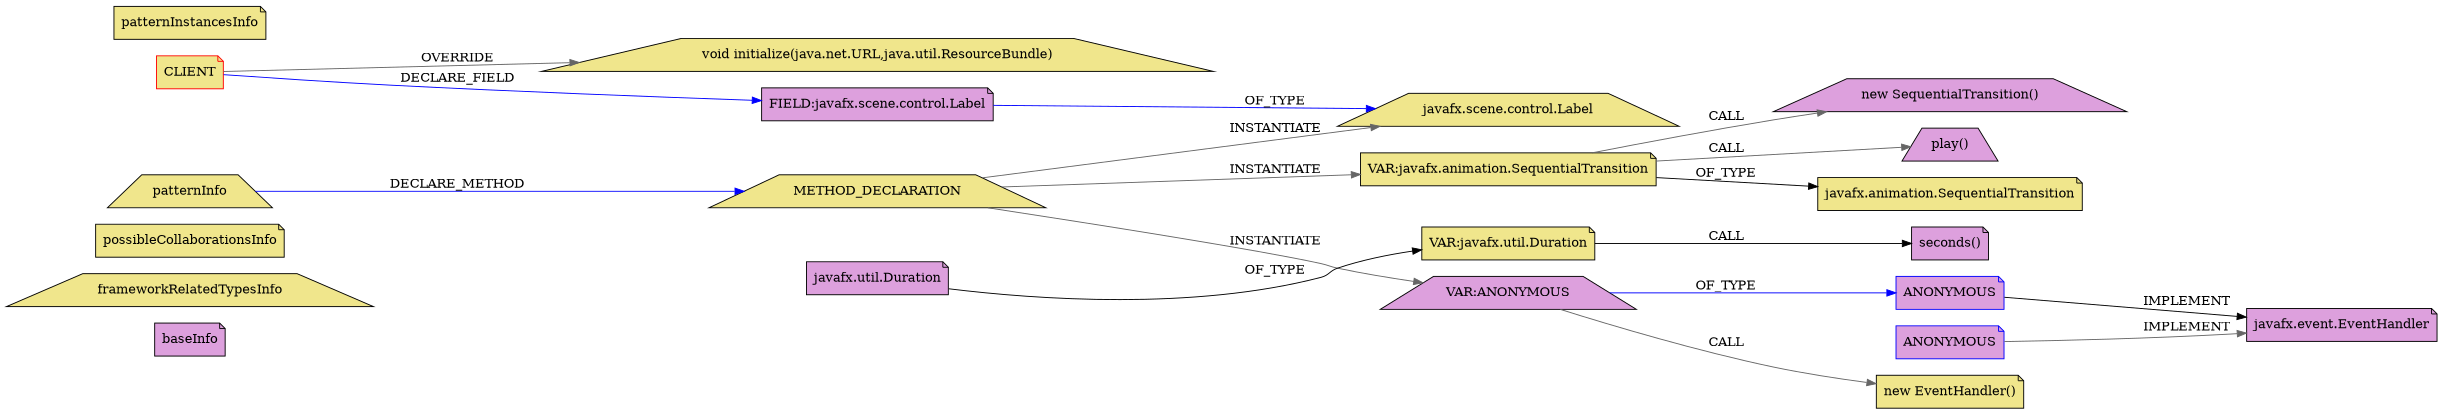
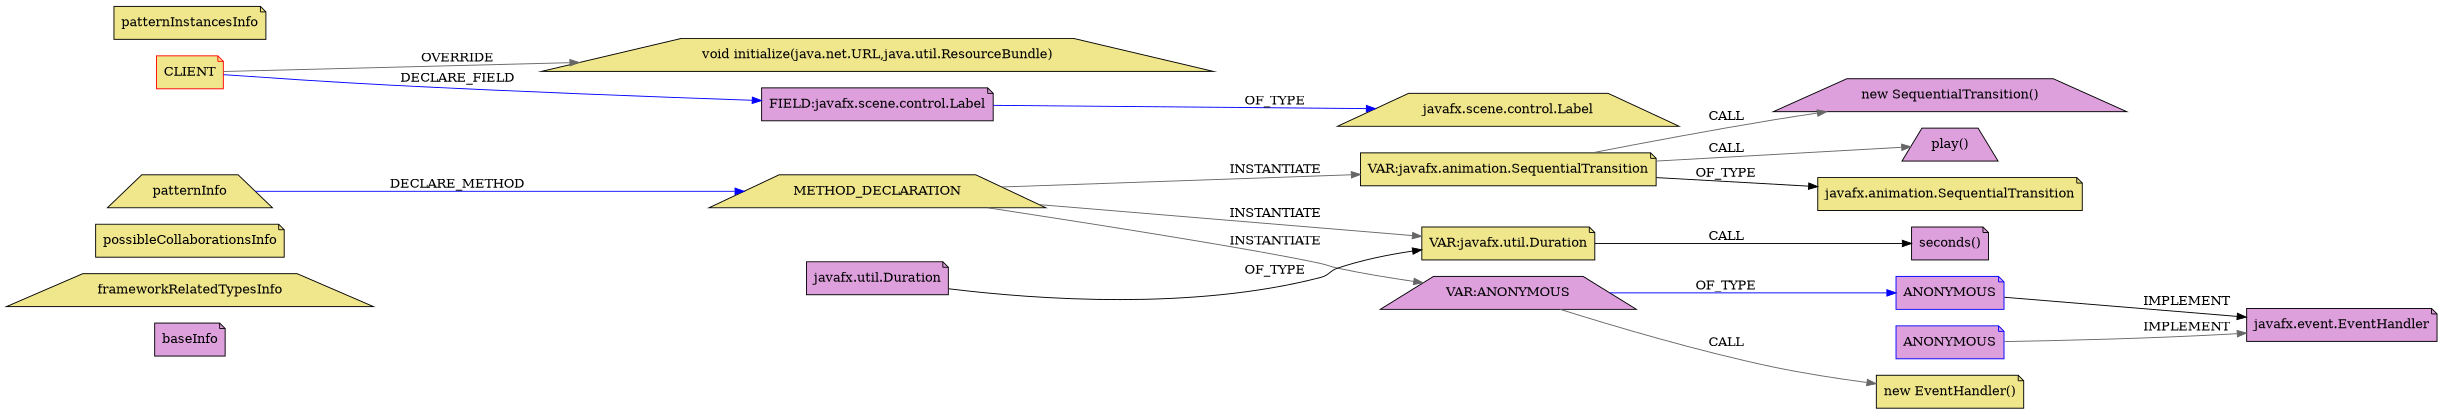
(1176, 153) -> (1226, 220)
